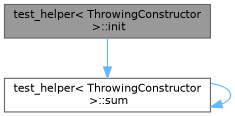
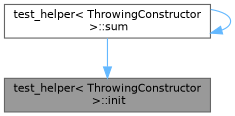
(107, 52) -> (107, 52)
